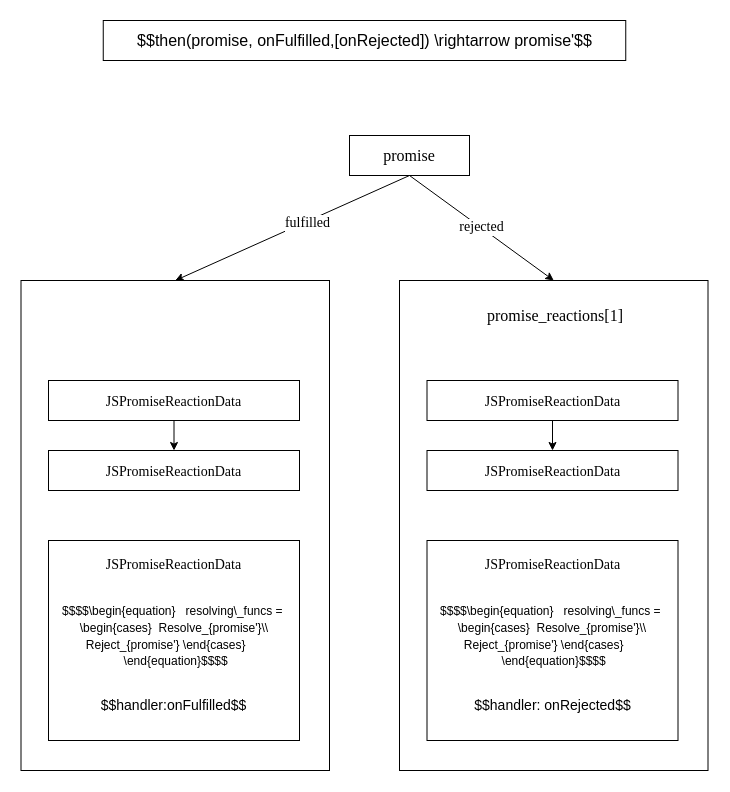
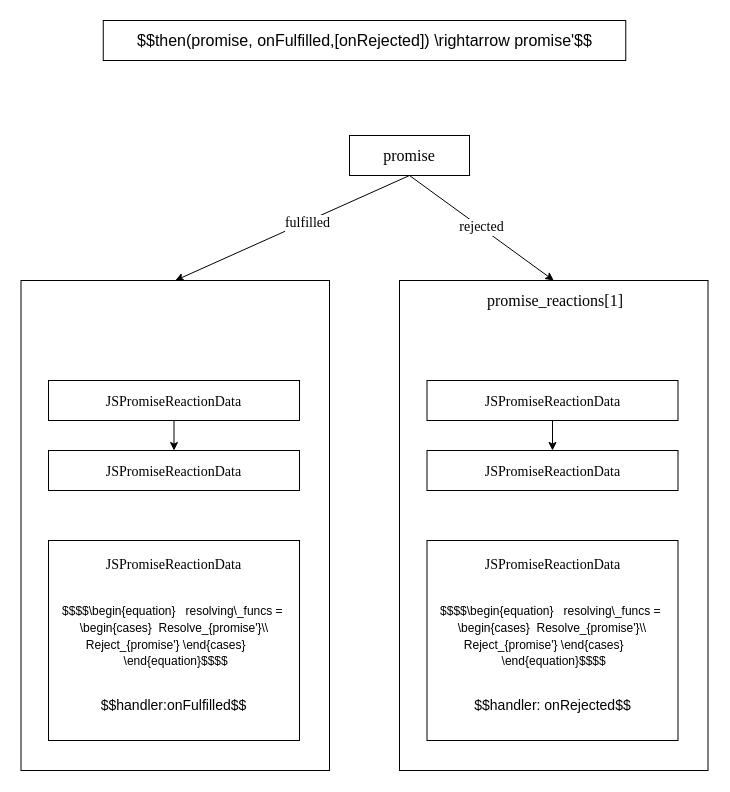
(555, 316) -> (555, 301)
